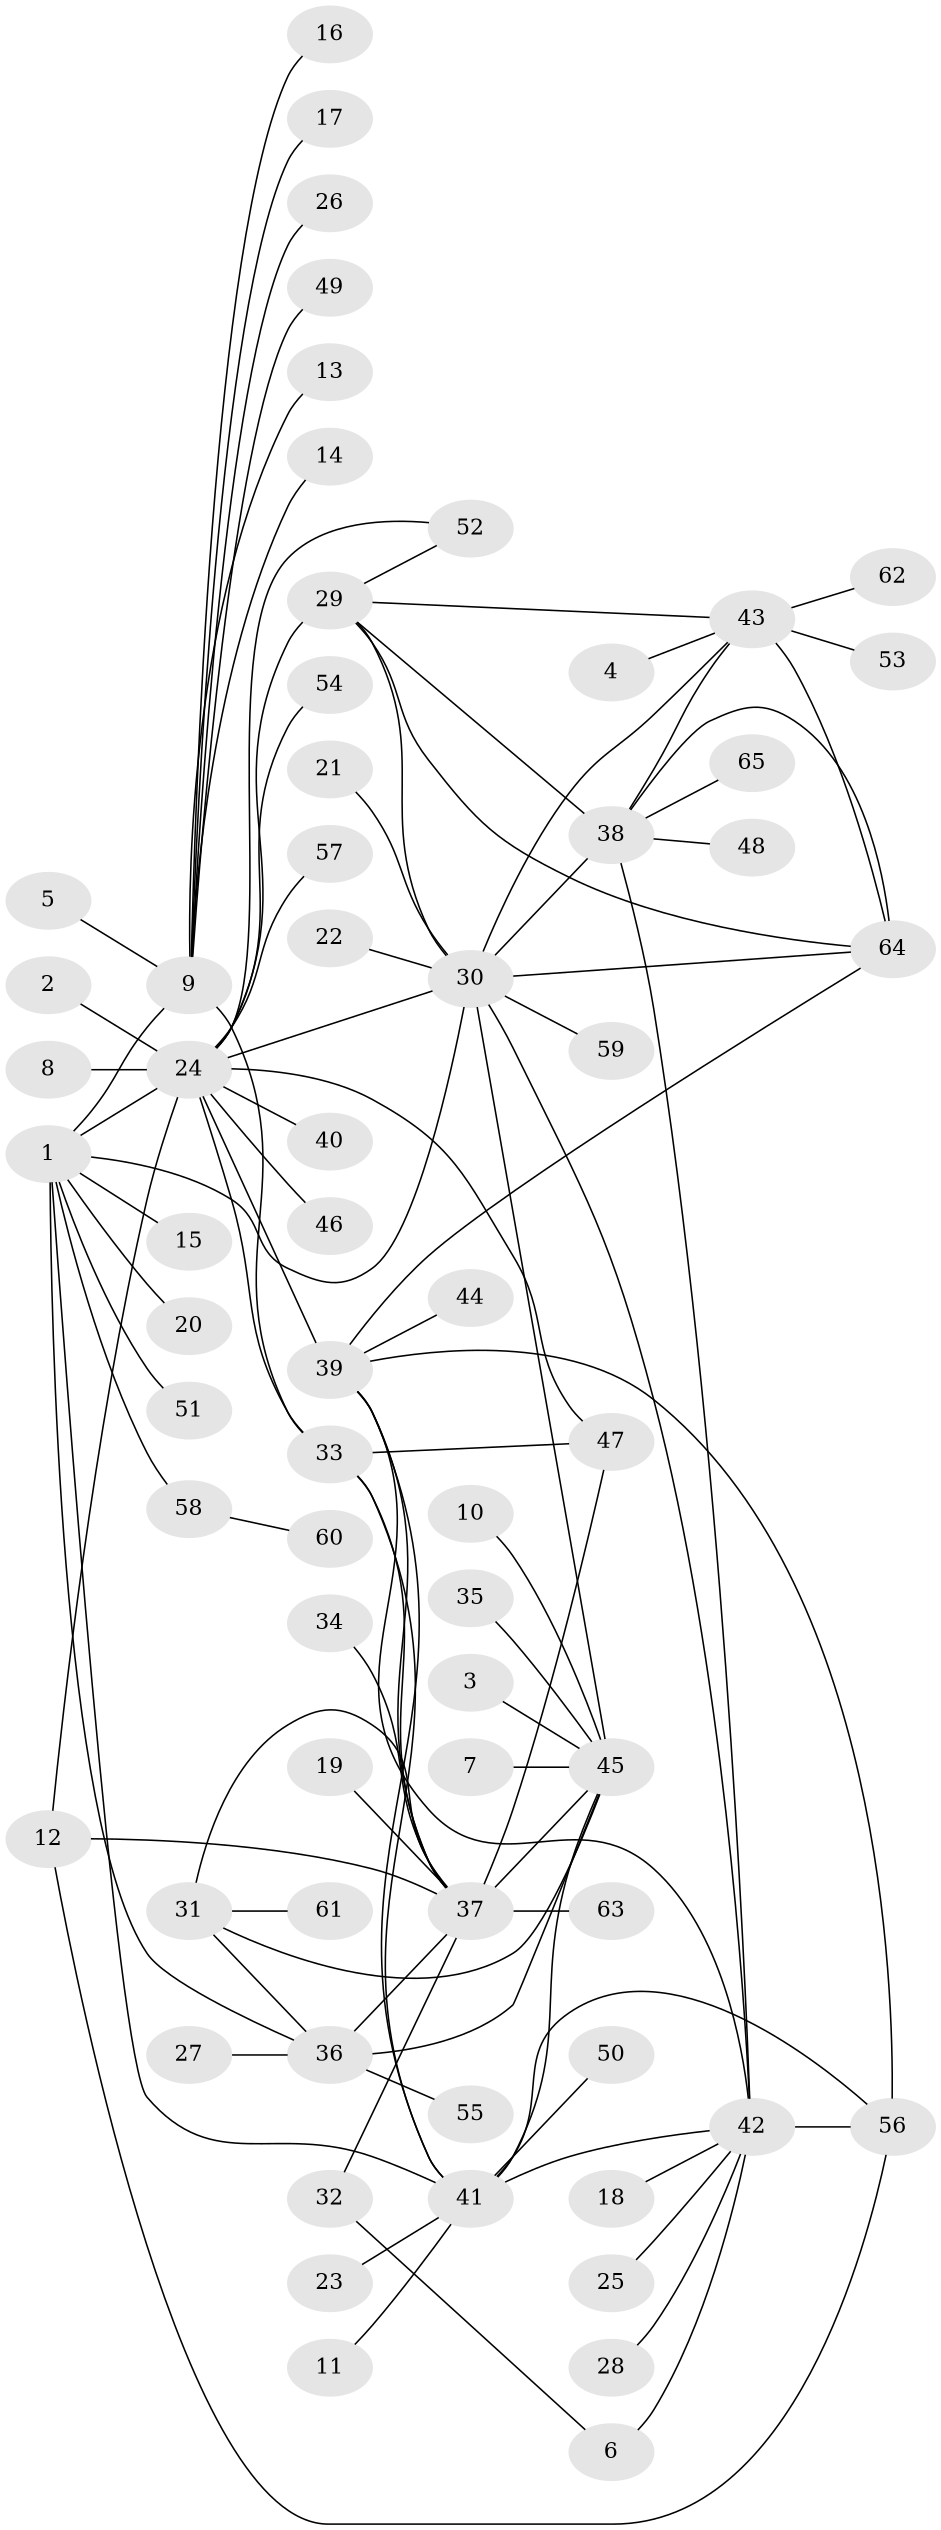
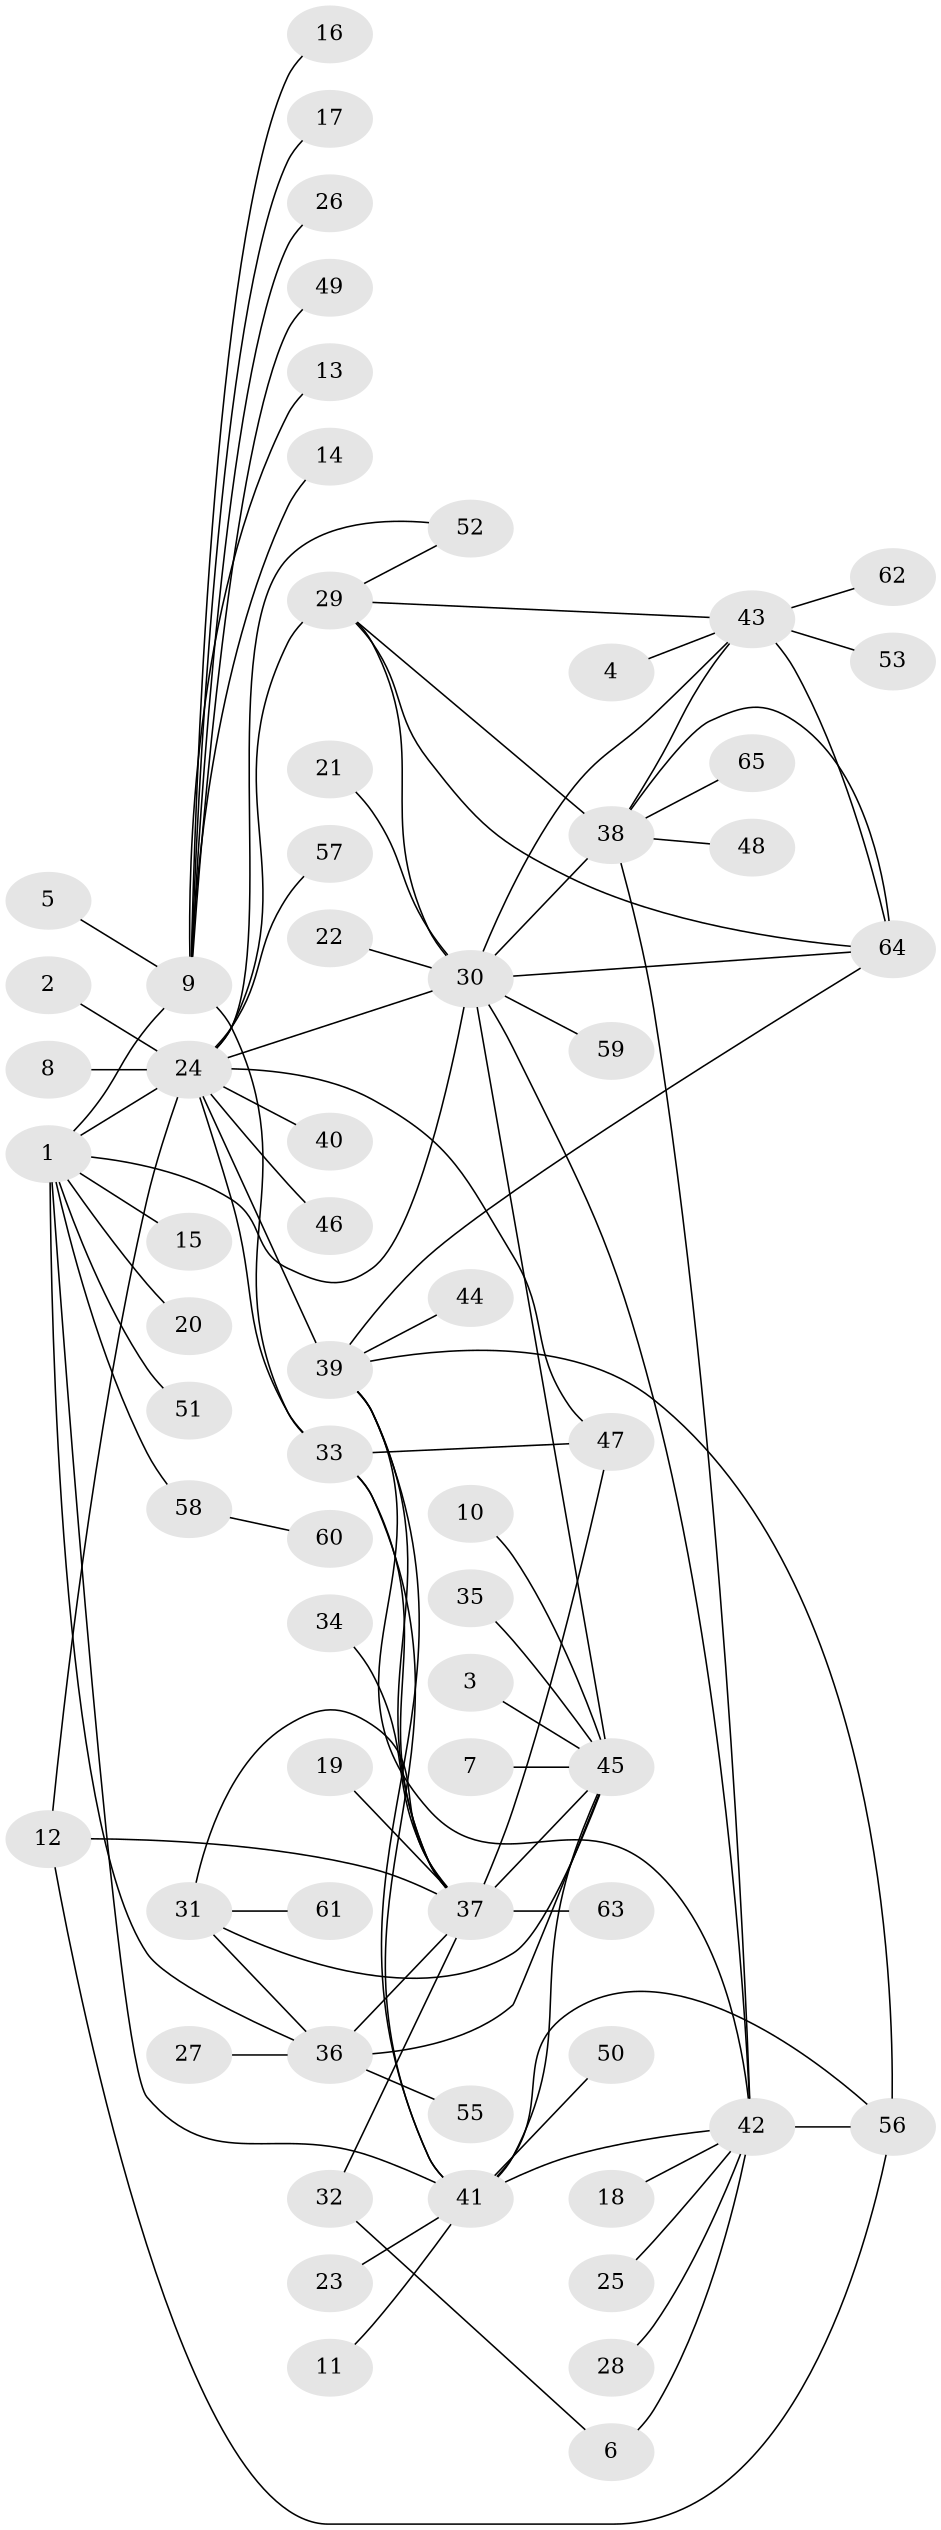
(330, 685) -> none
